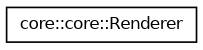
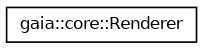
(102, 25) -> (102, 25)
